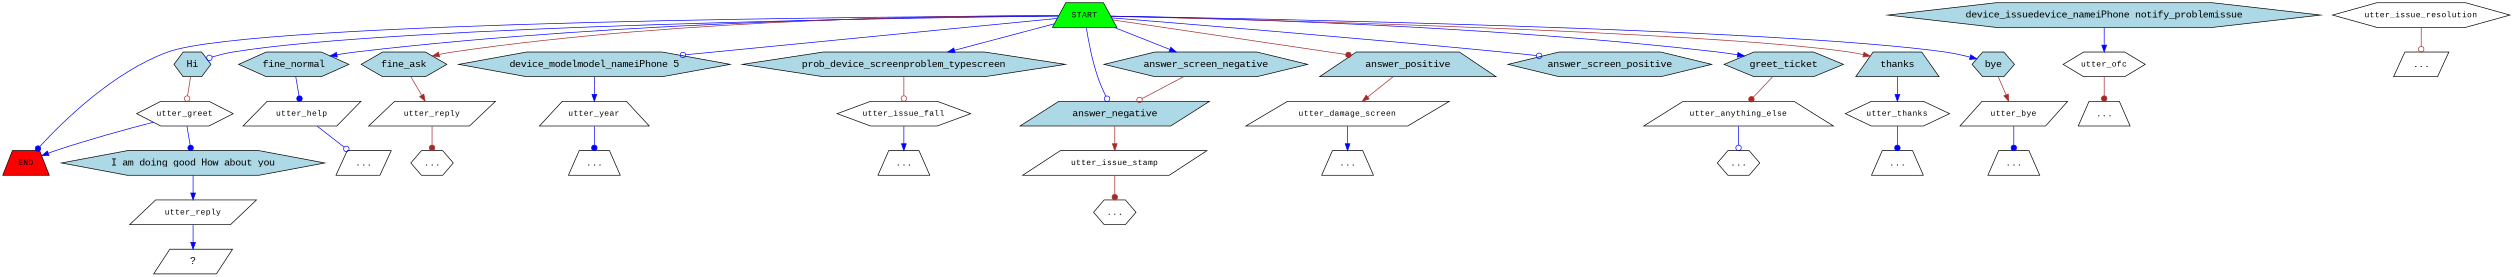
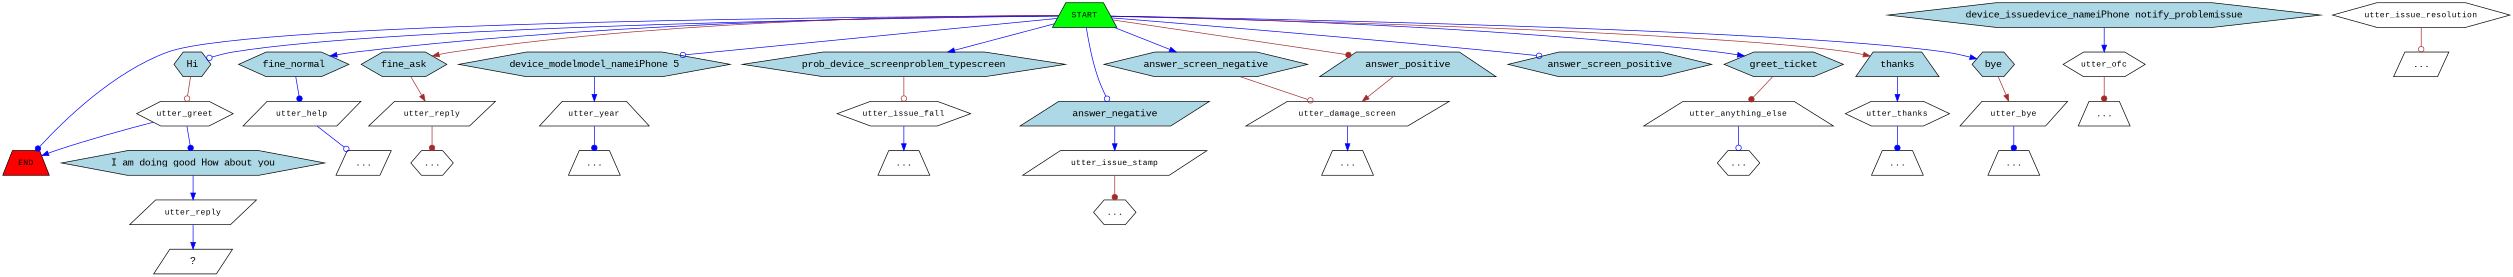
(1163, 88) -> (1274, 88)
(1115, 135) -> (1115, 135)
